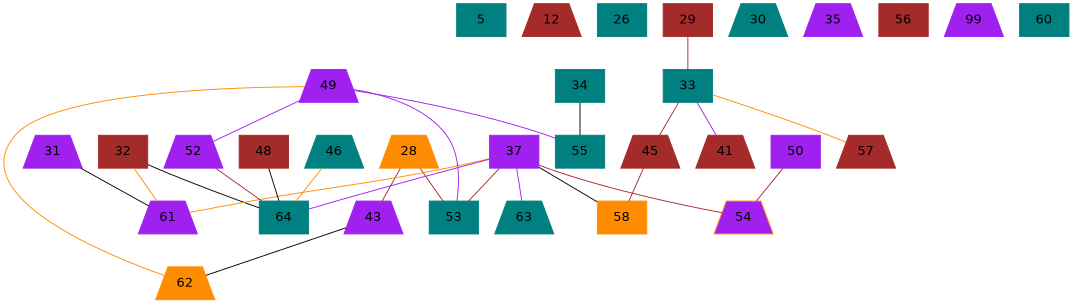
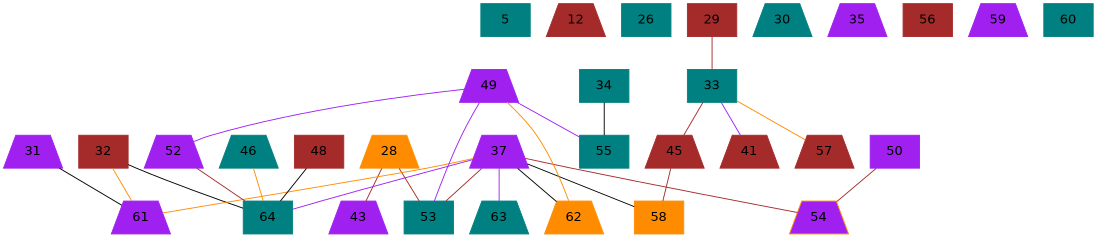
(974, 20) -> (998, 20)
(514, 152) -> (499, 152)
(276, 252) -> (537, 185)
